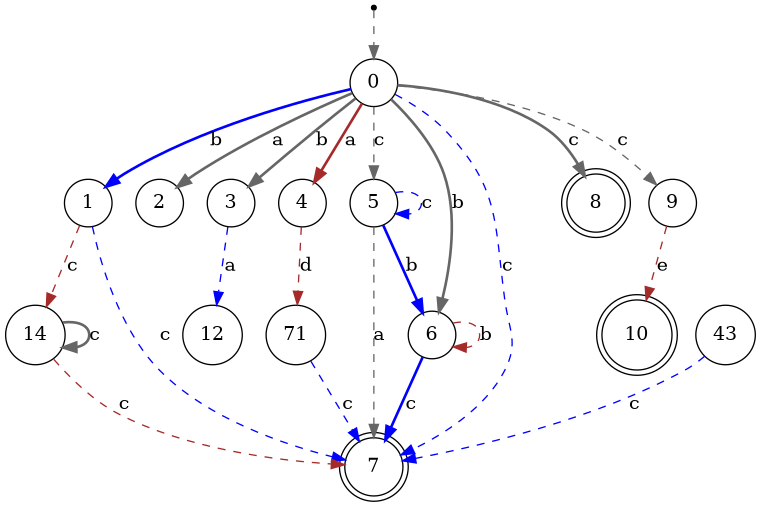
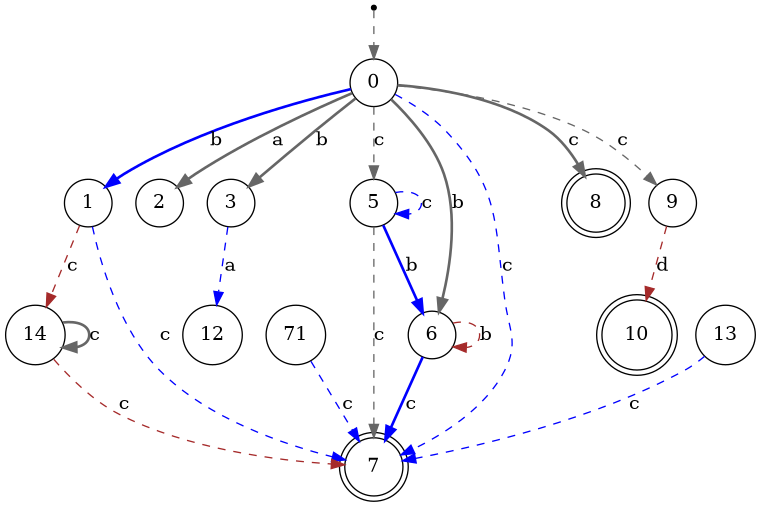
(302, 203) -> none
(663, 266) -> (663, 266)
(379, 335) -> (379, 335)
(726, 335) -> (726, 335)
